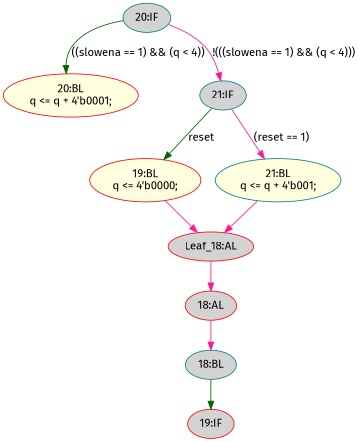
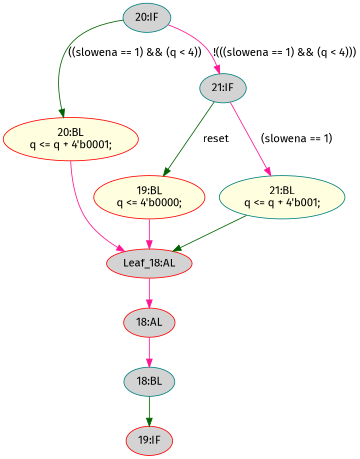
(282, 138) -> (297, 139)
none -> (82, 211)
(244, 214) -> (213, 232)
